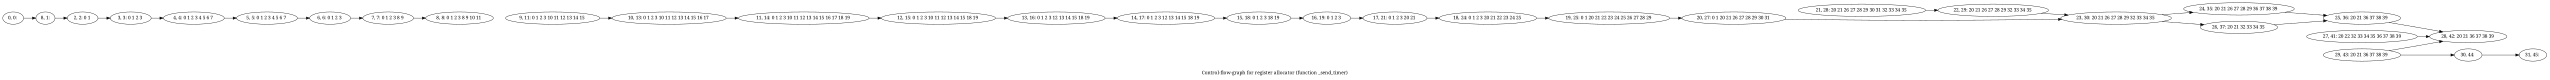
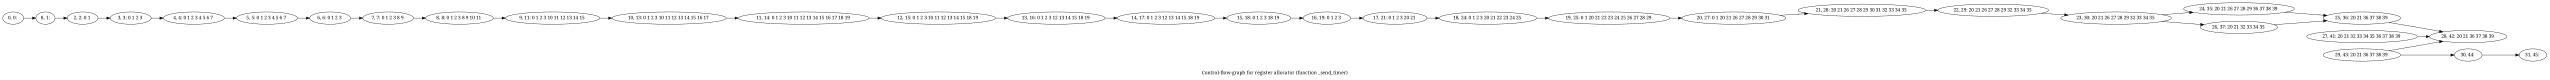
none -> (498, 18)
(1922, 20) -> (1792, 15)
(2362, 37) -> (2362, 37)
